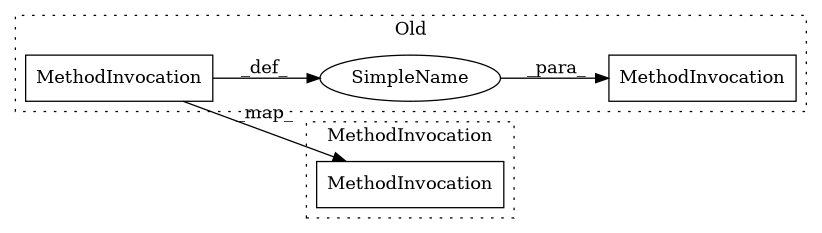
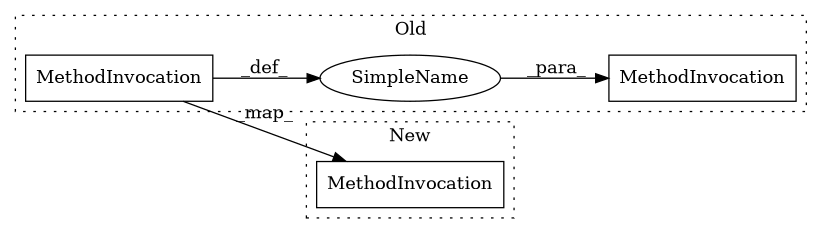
(410, 137) -> (410, 137)
